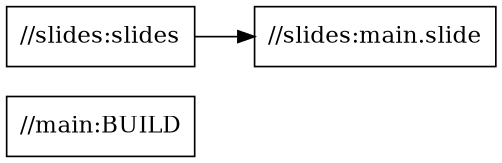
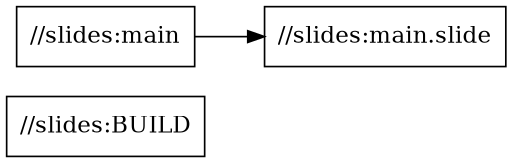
(101, 37) -> (106, 37)
(101, 126) -> (106, 126)
